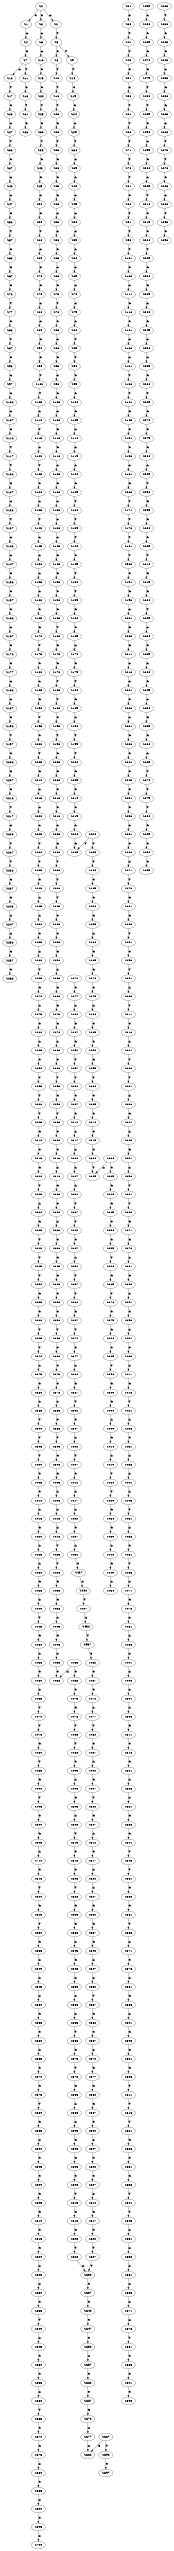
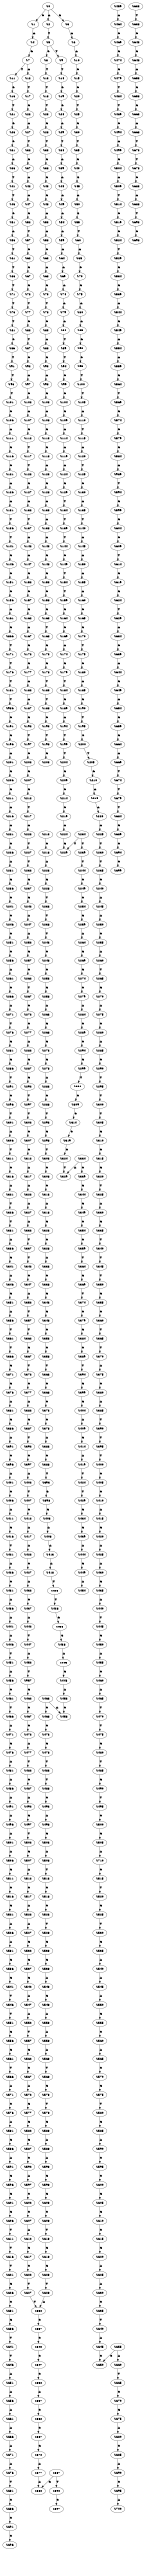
none -> (12, 140)
(56, 781) -> none
none -> (28, 997)
(38, 2373) -> (110, 2355)
